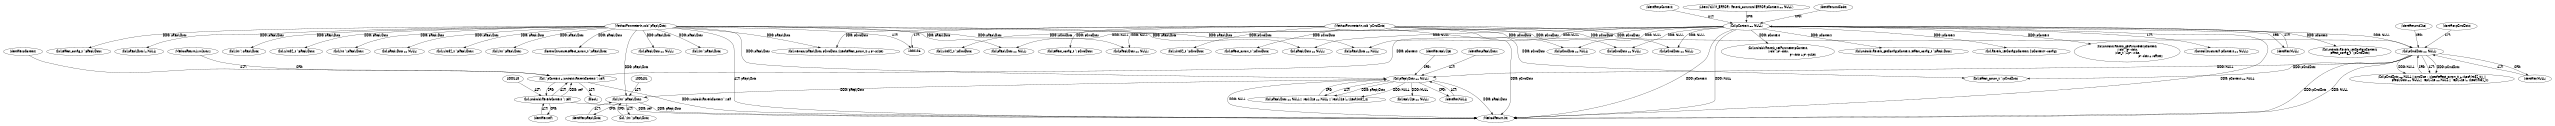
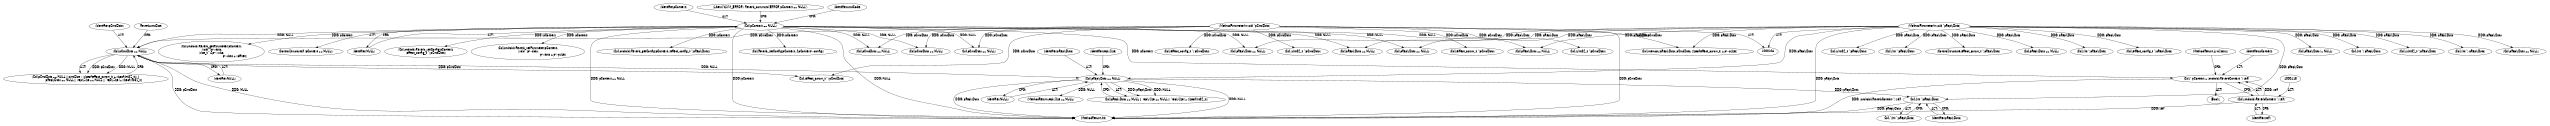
(2414, 26) -> (151, 26)
(641, 79) -> none
(745, 79) -> (1828, 79)
(1413, 100) -> (1051, 100)
